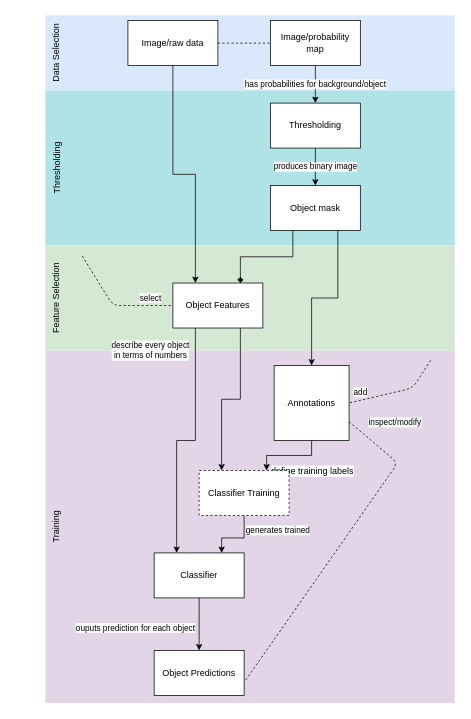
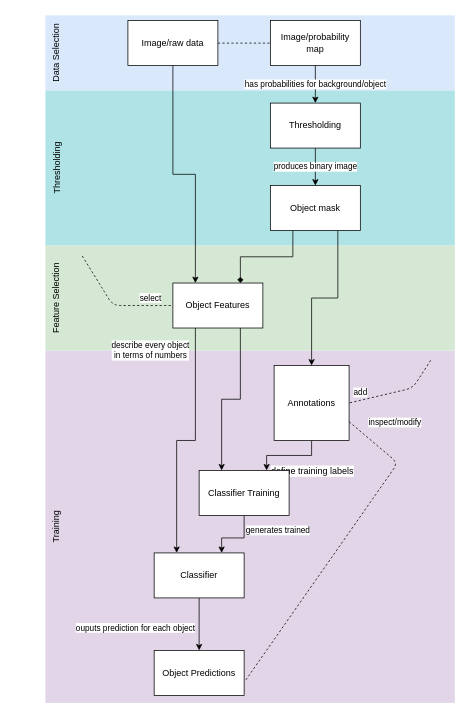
(244, 493) -> (244, 493)
